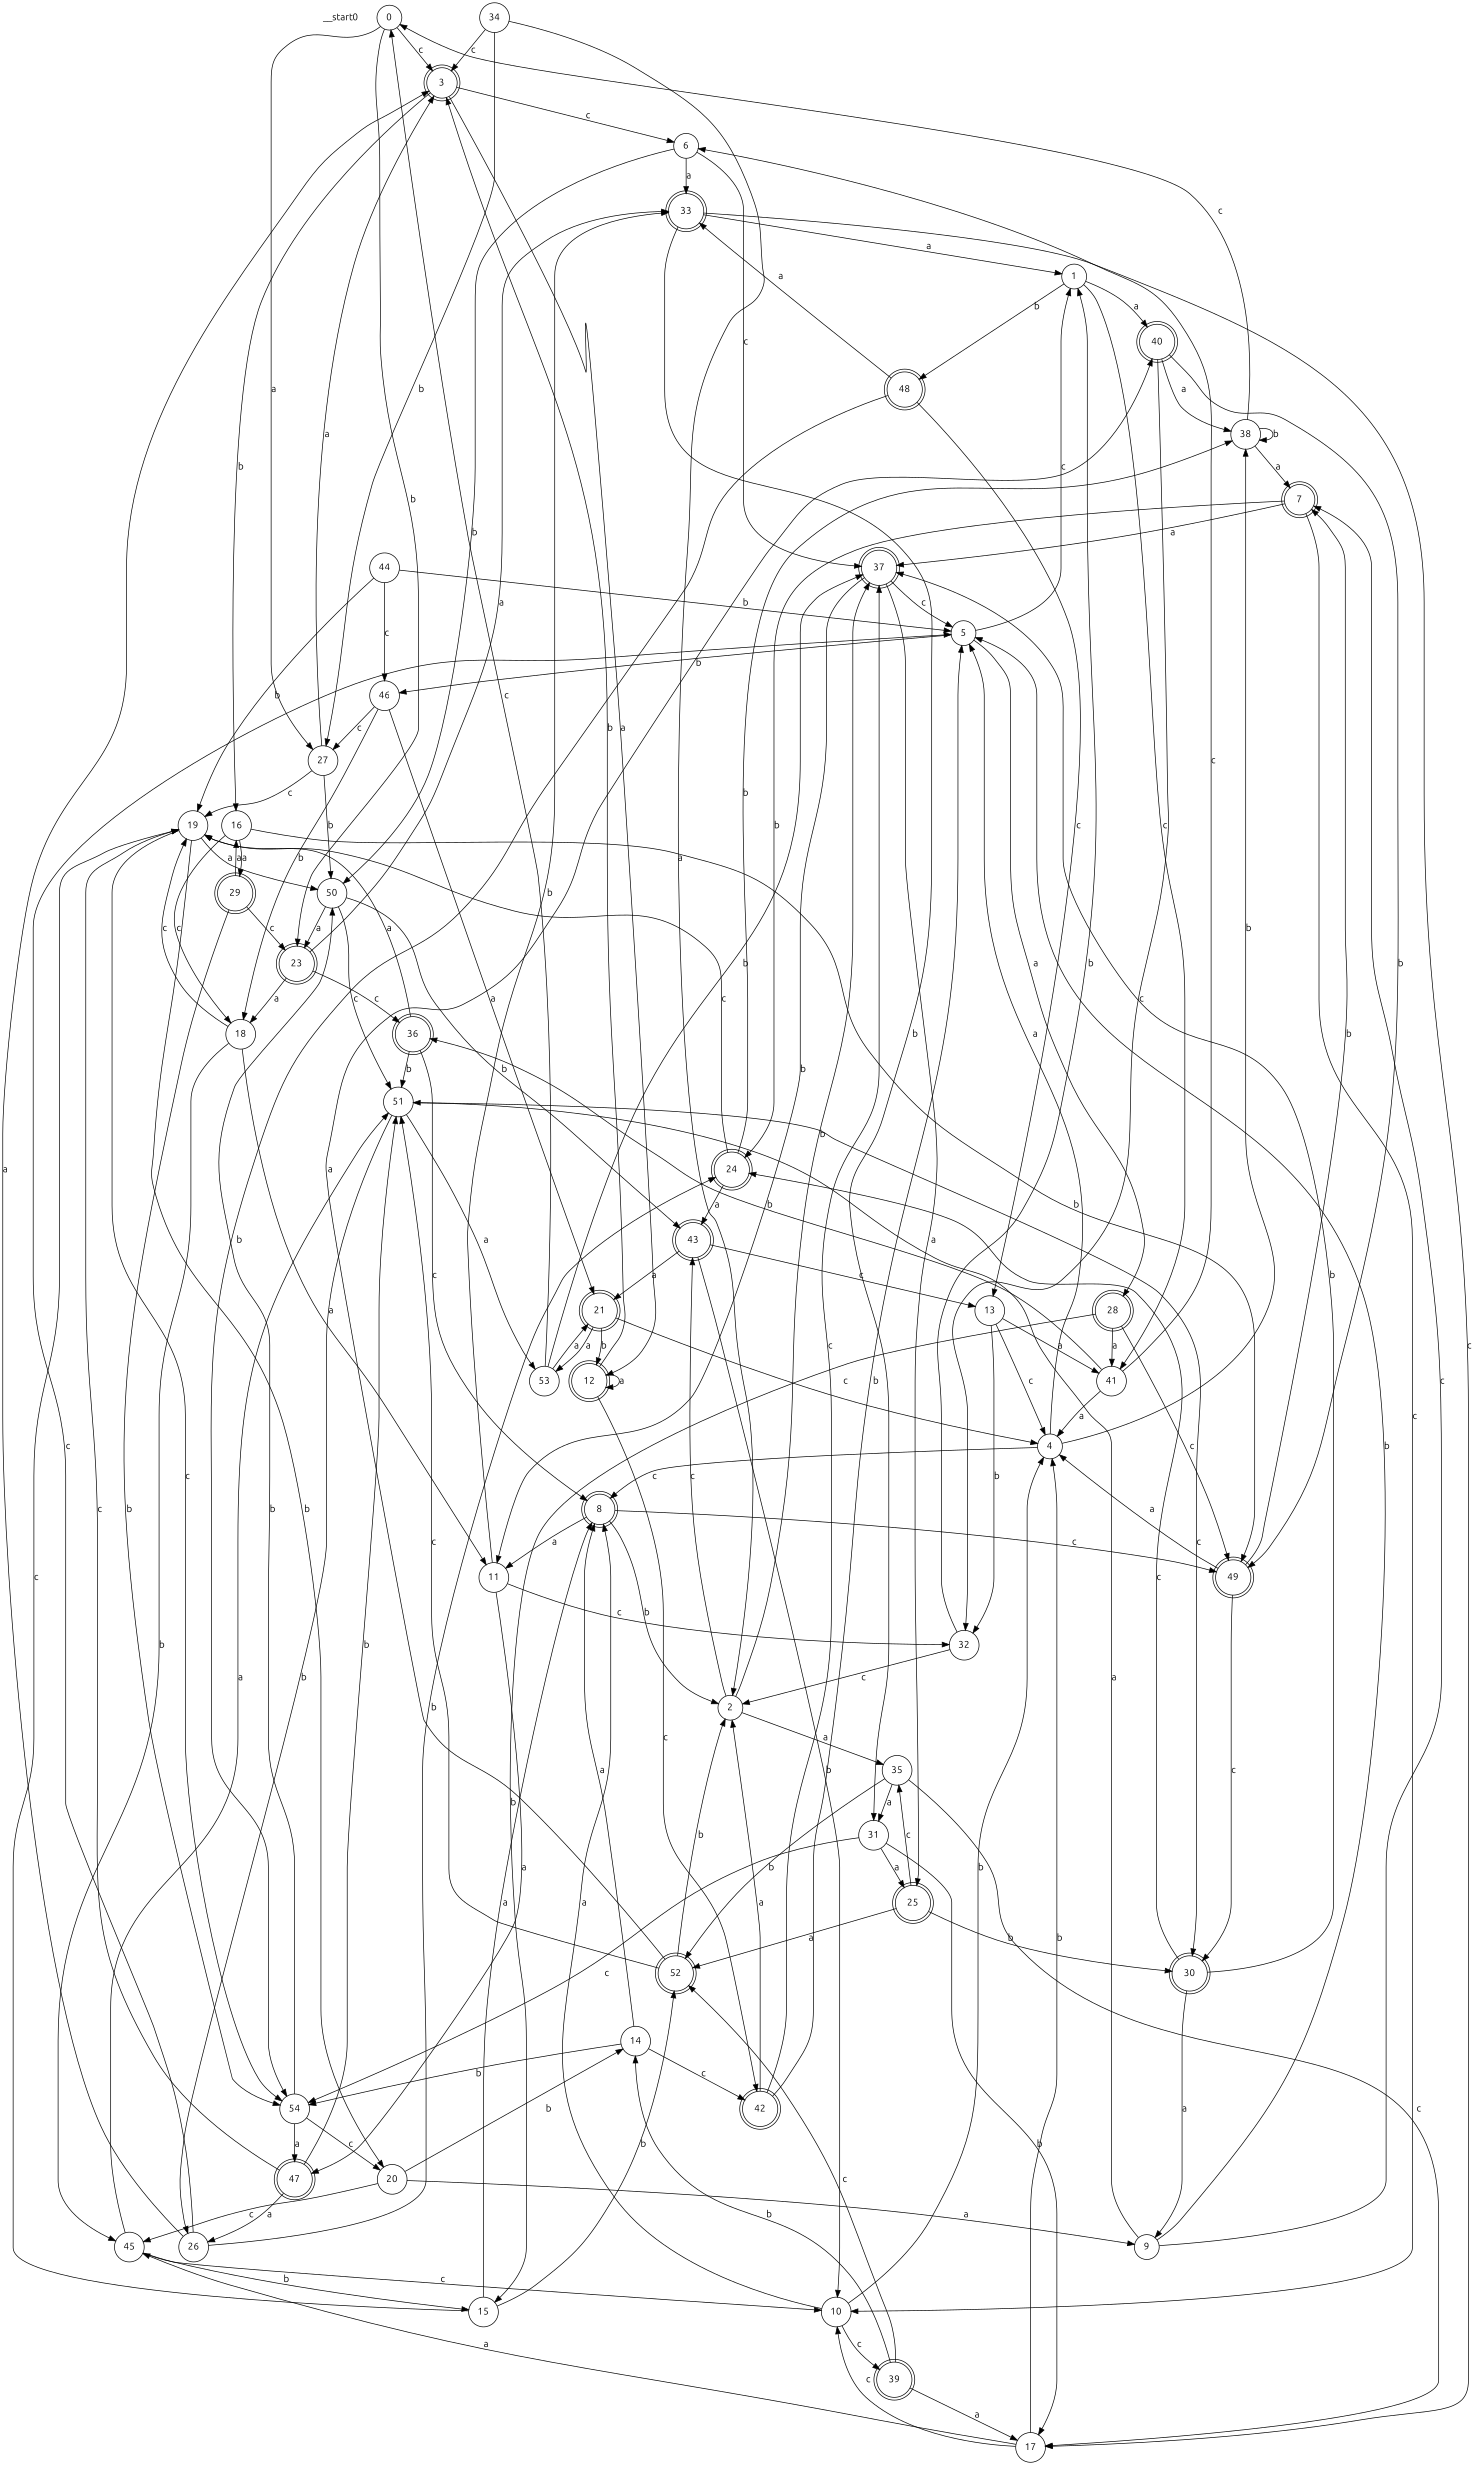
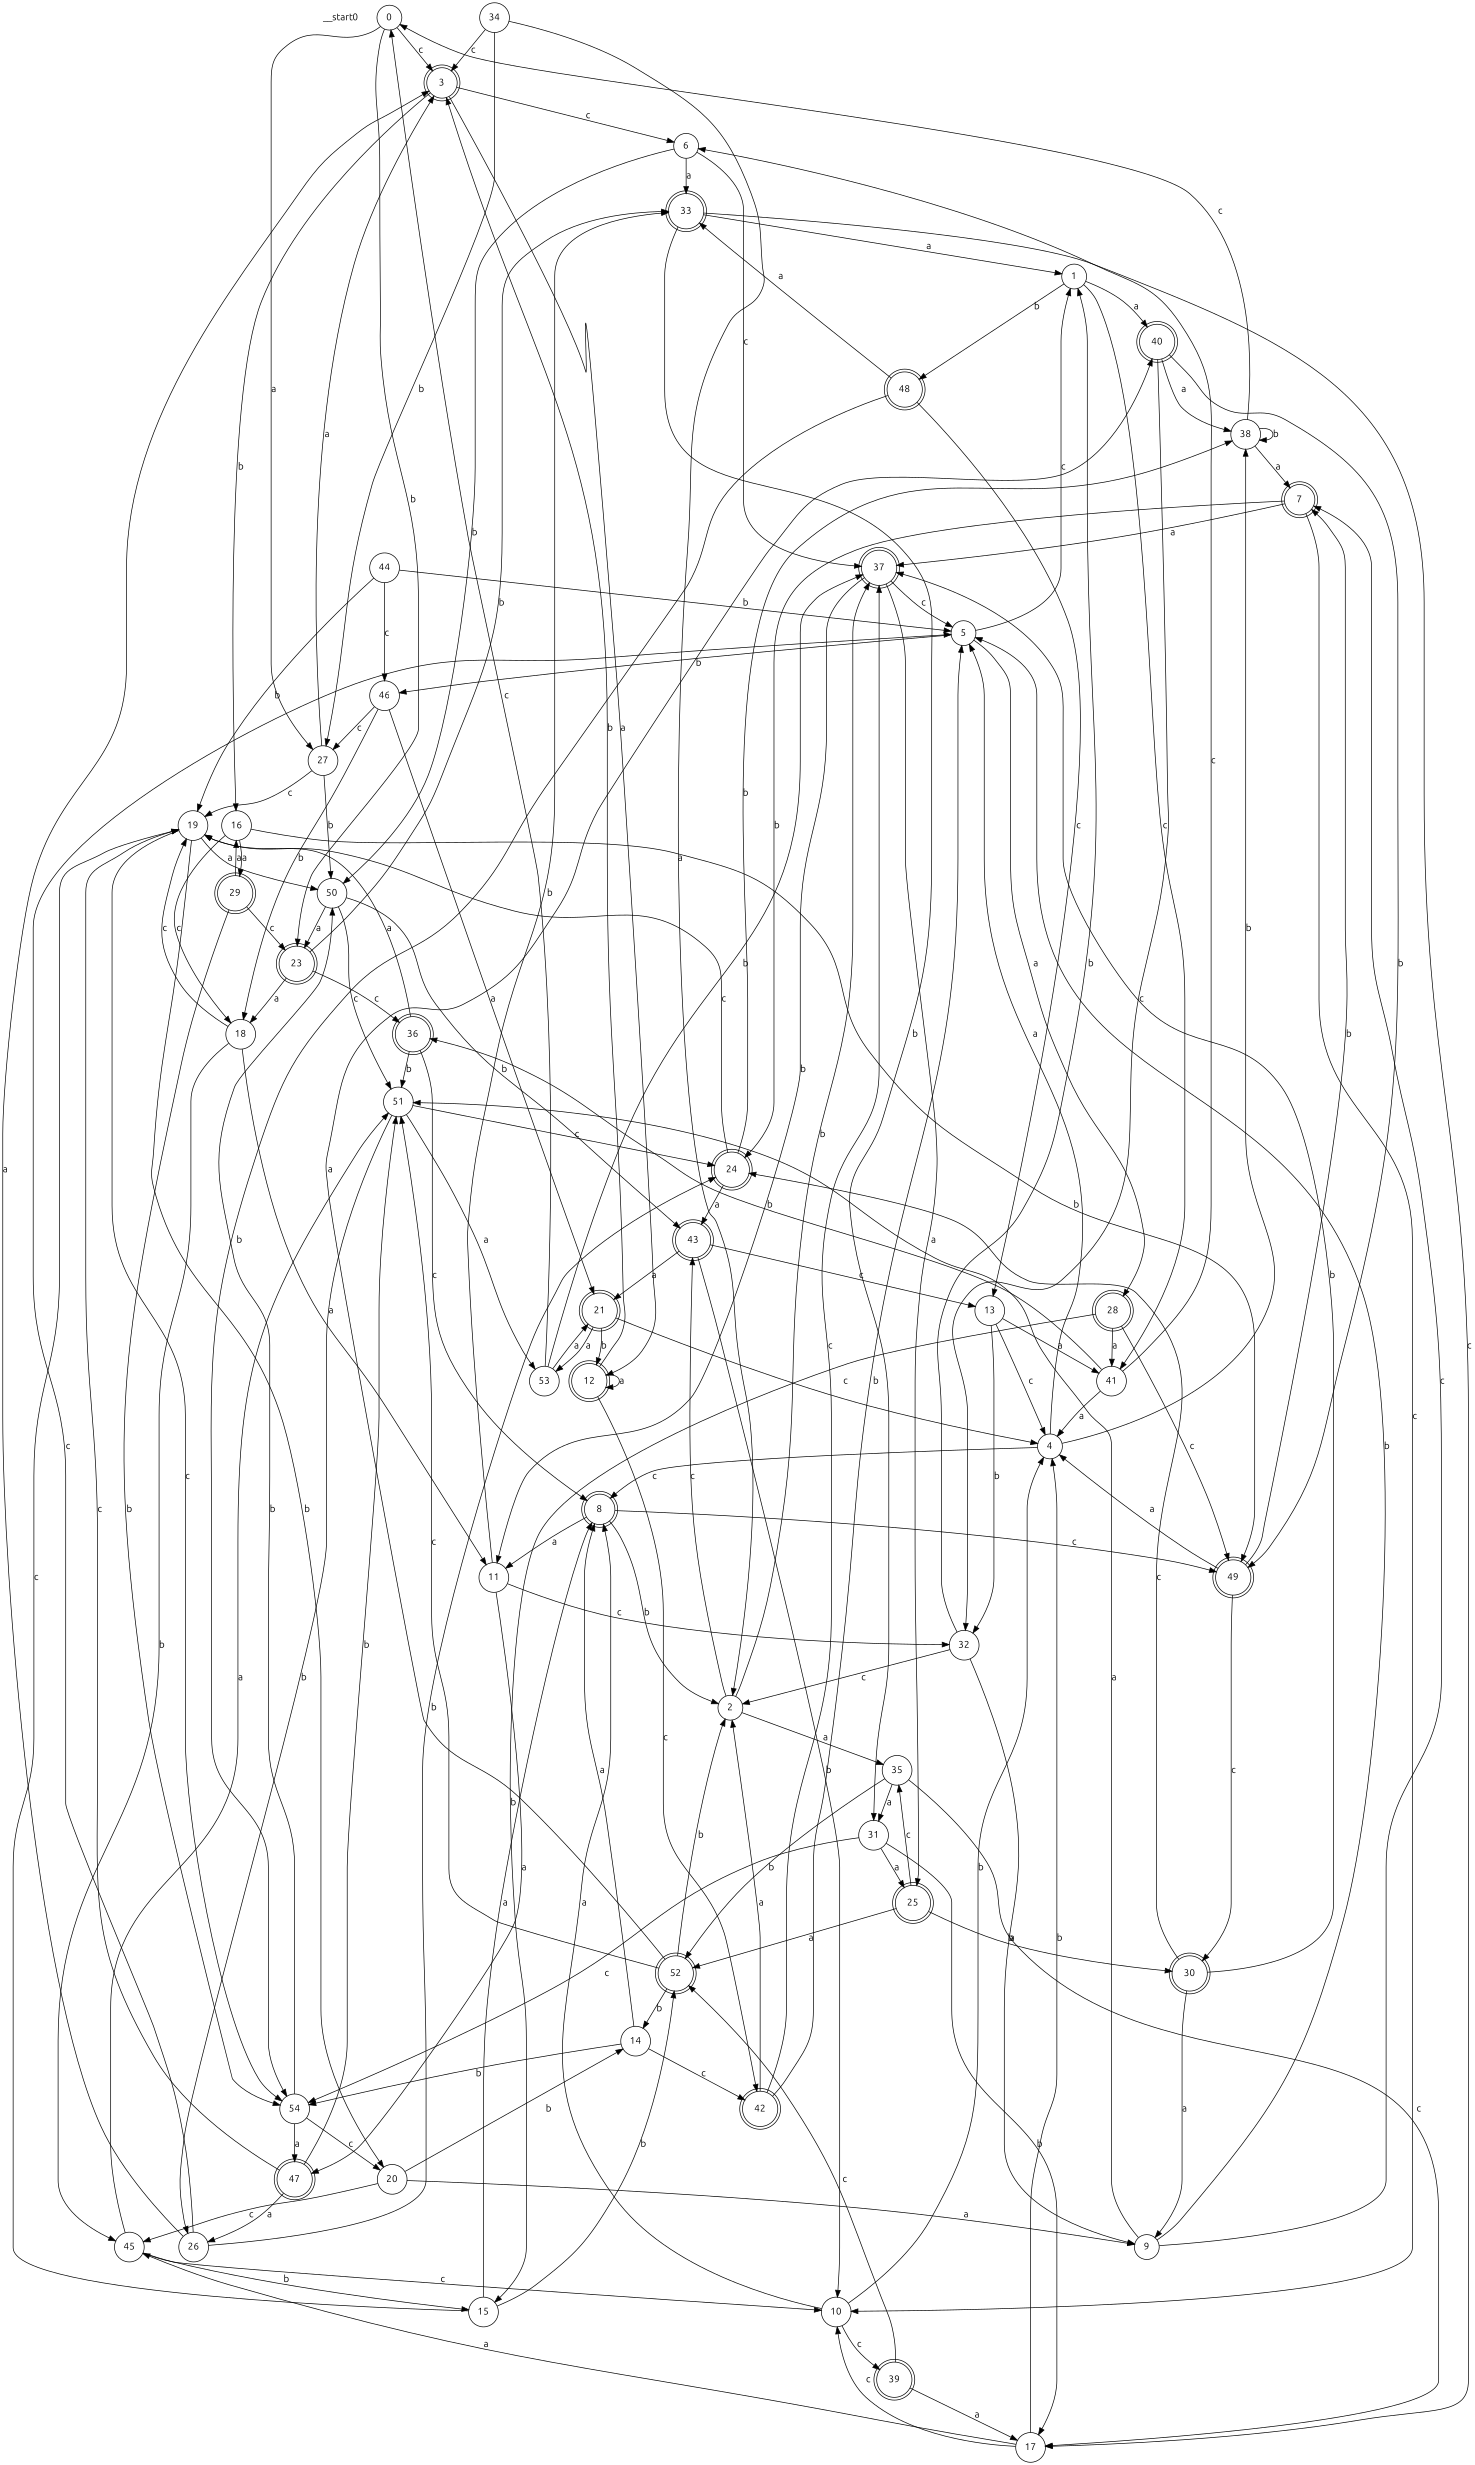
(502, 603) -> (502, 603)
(1109, 1264) -> (560, 1135)
none -> (1005, 1982)
(755, 2216) -> (657, 2006)
